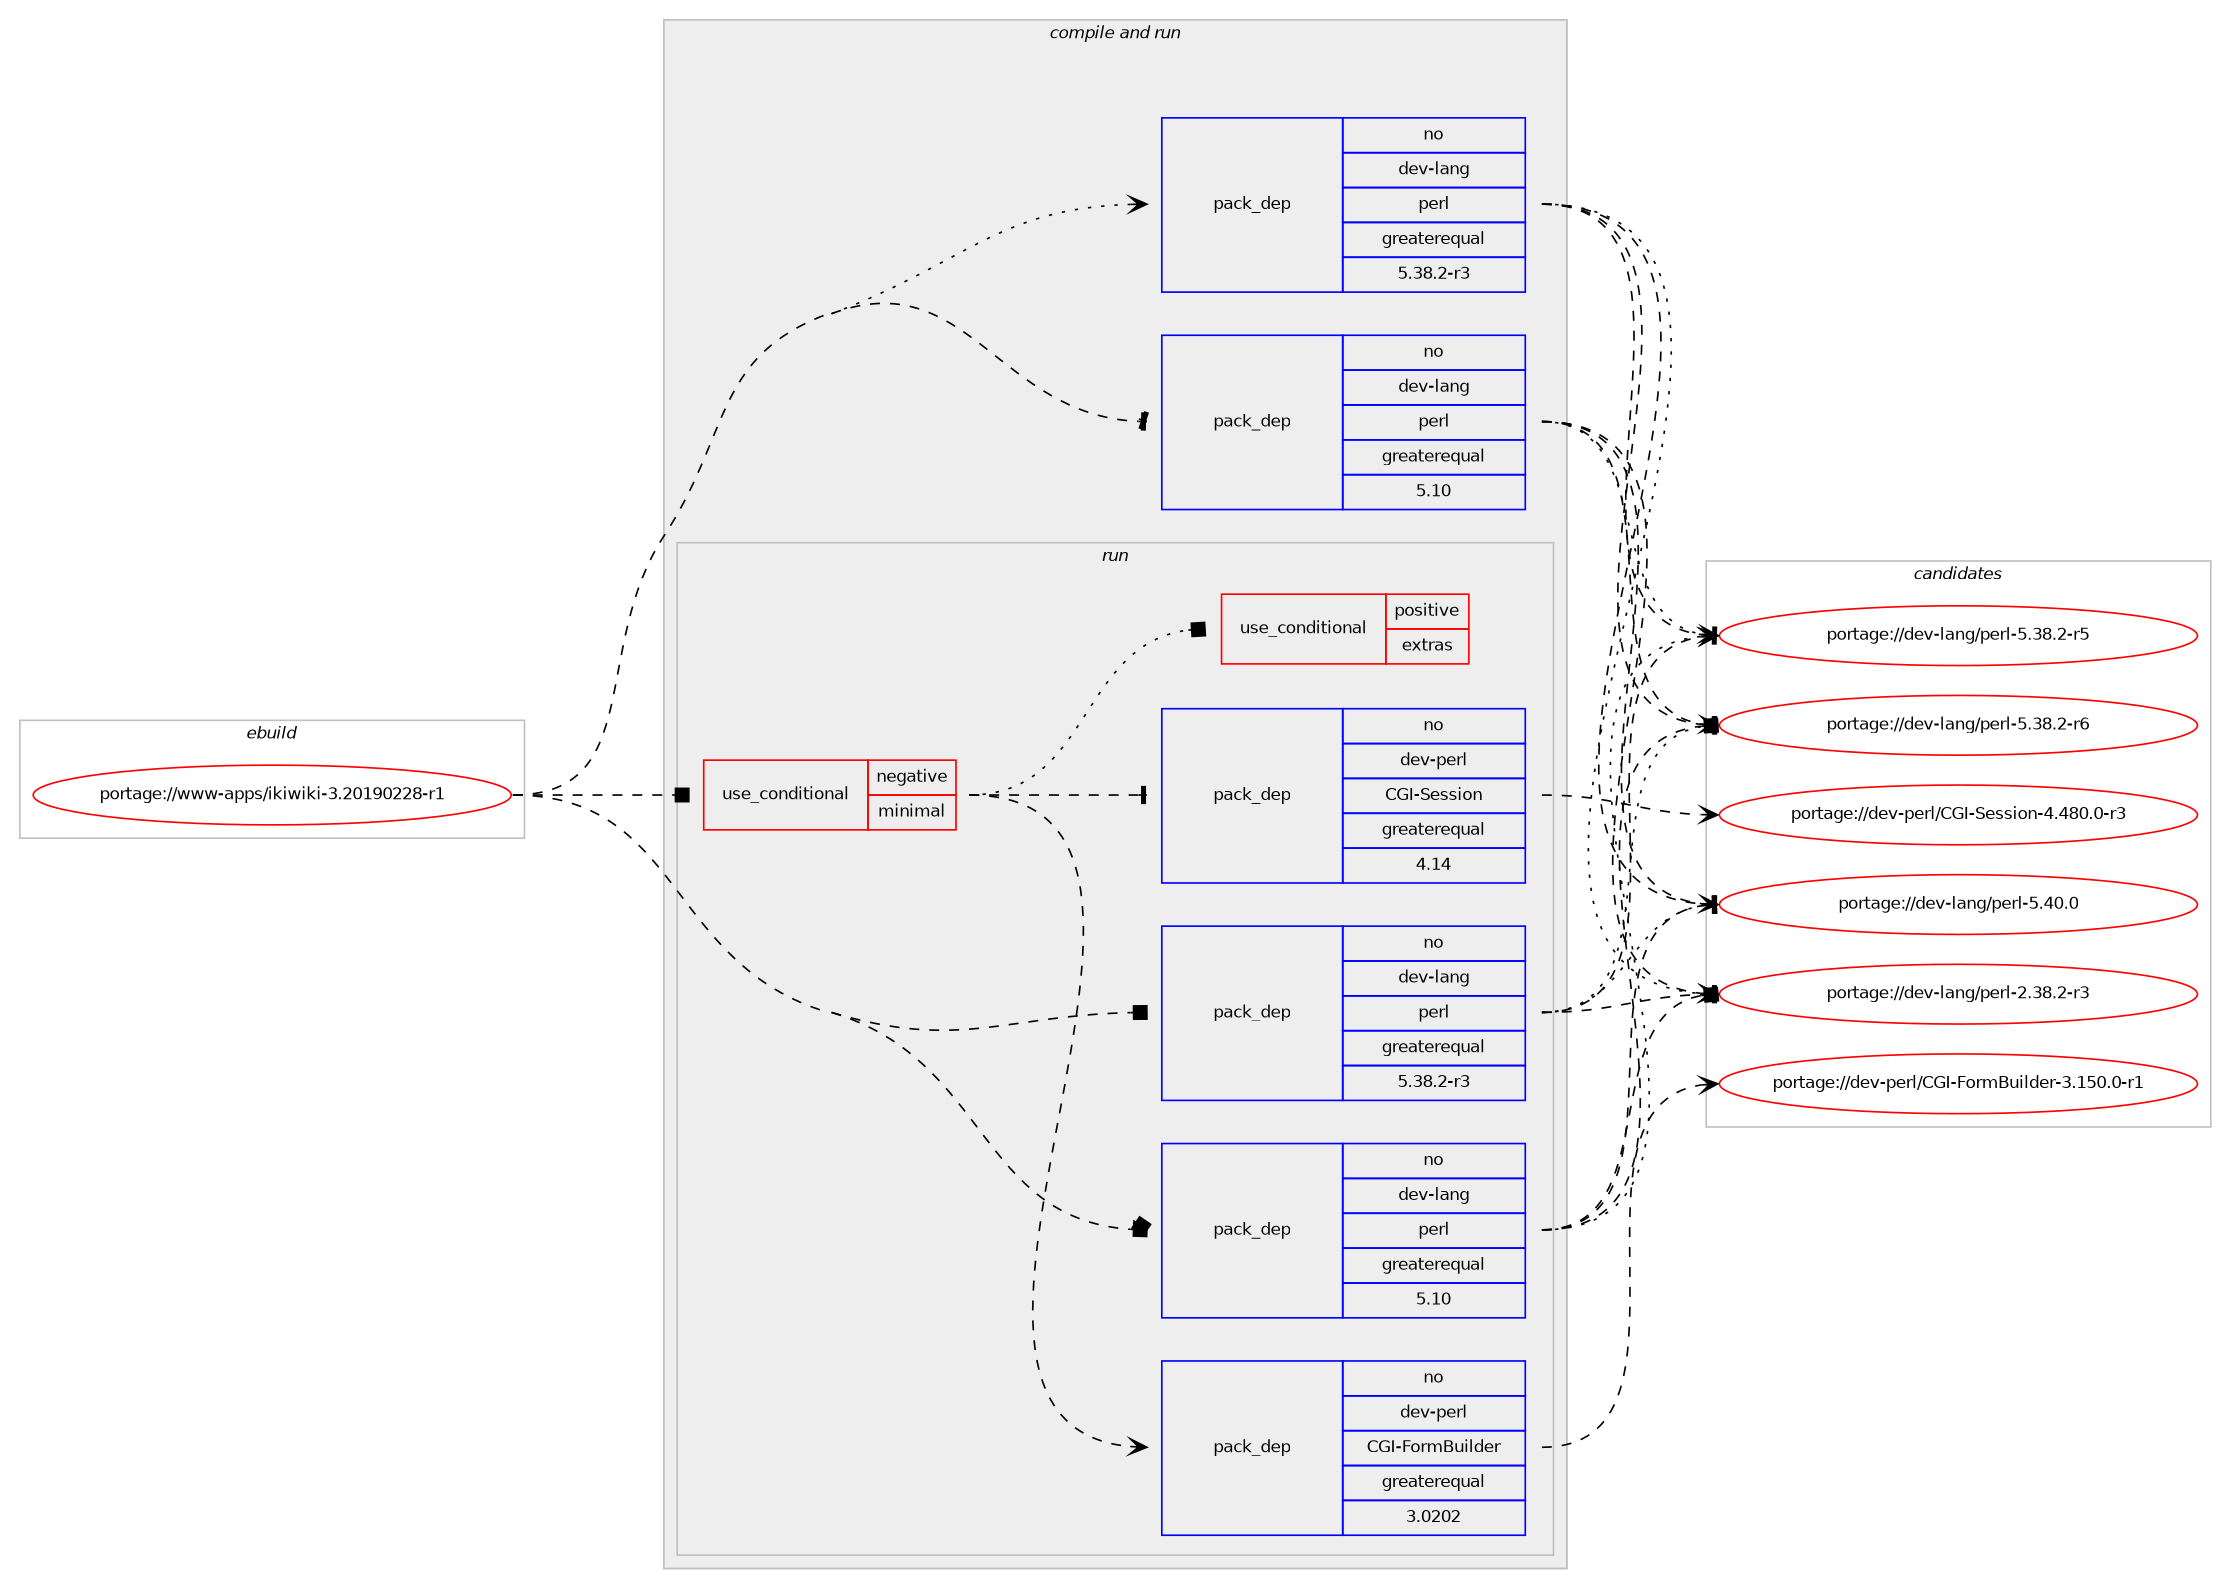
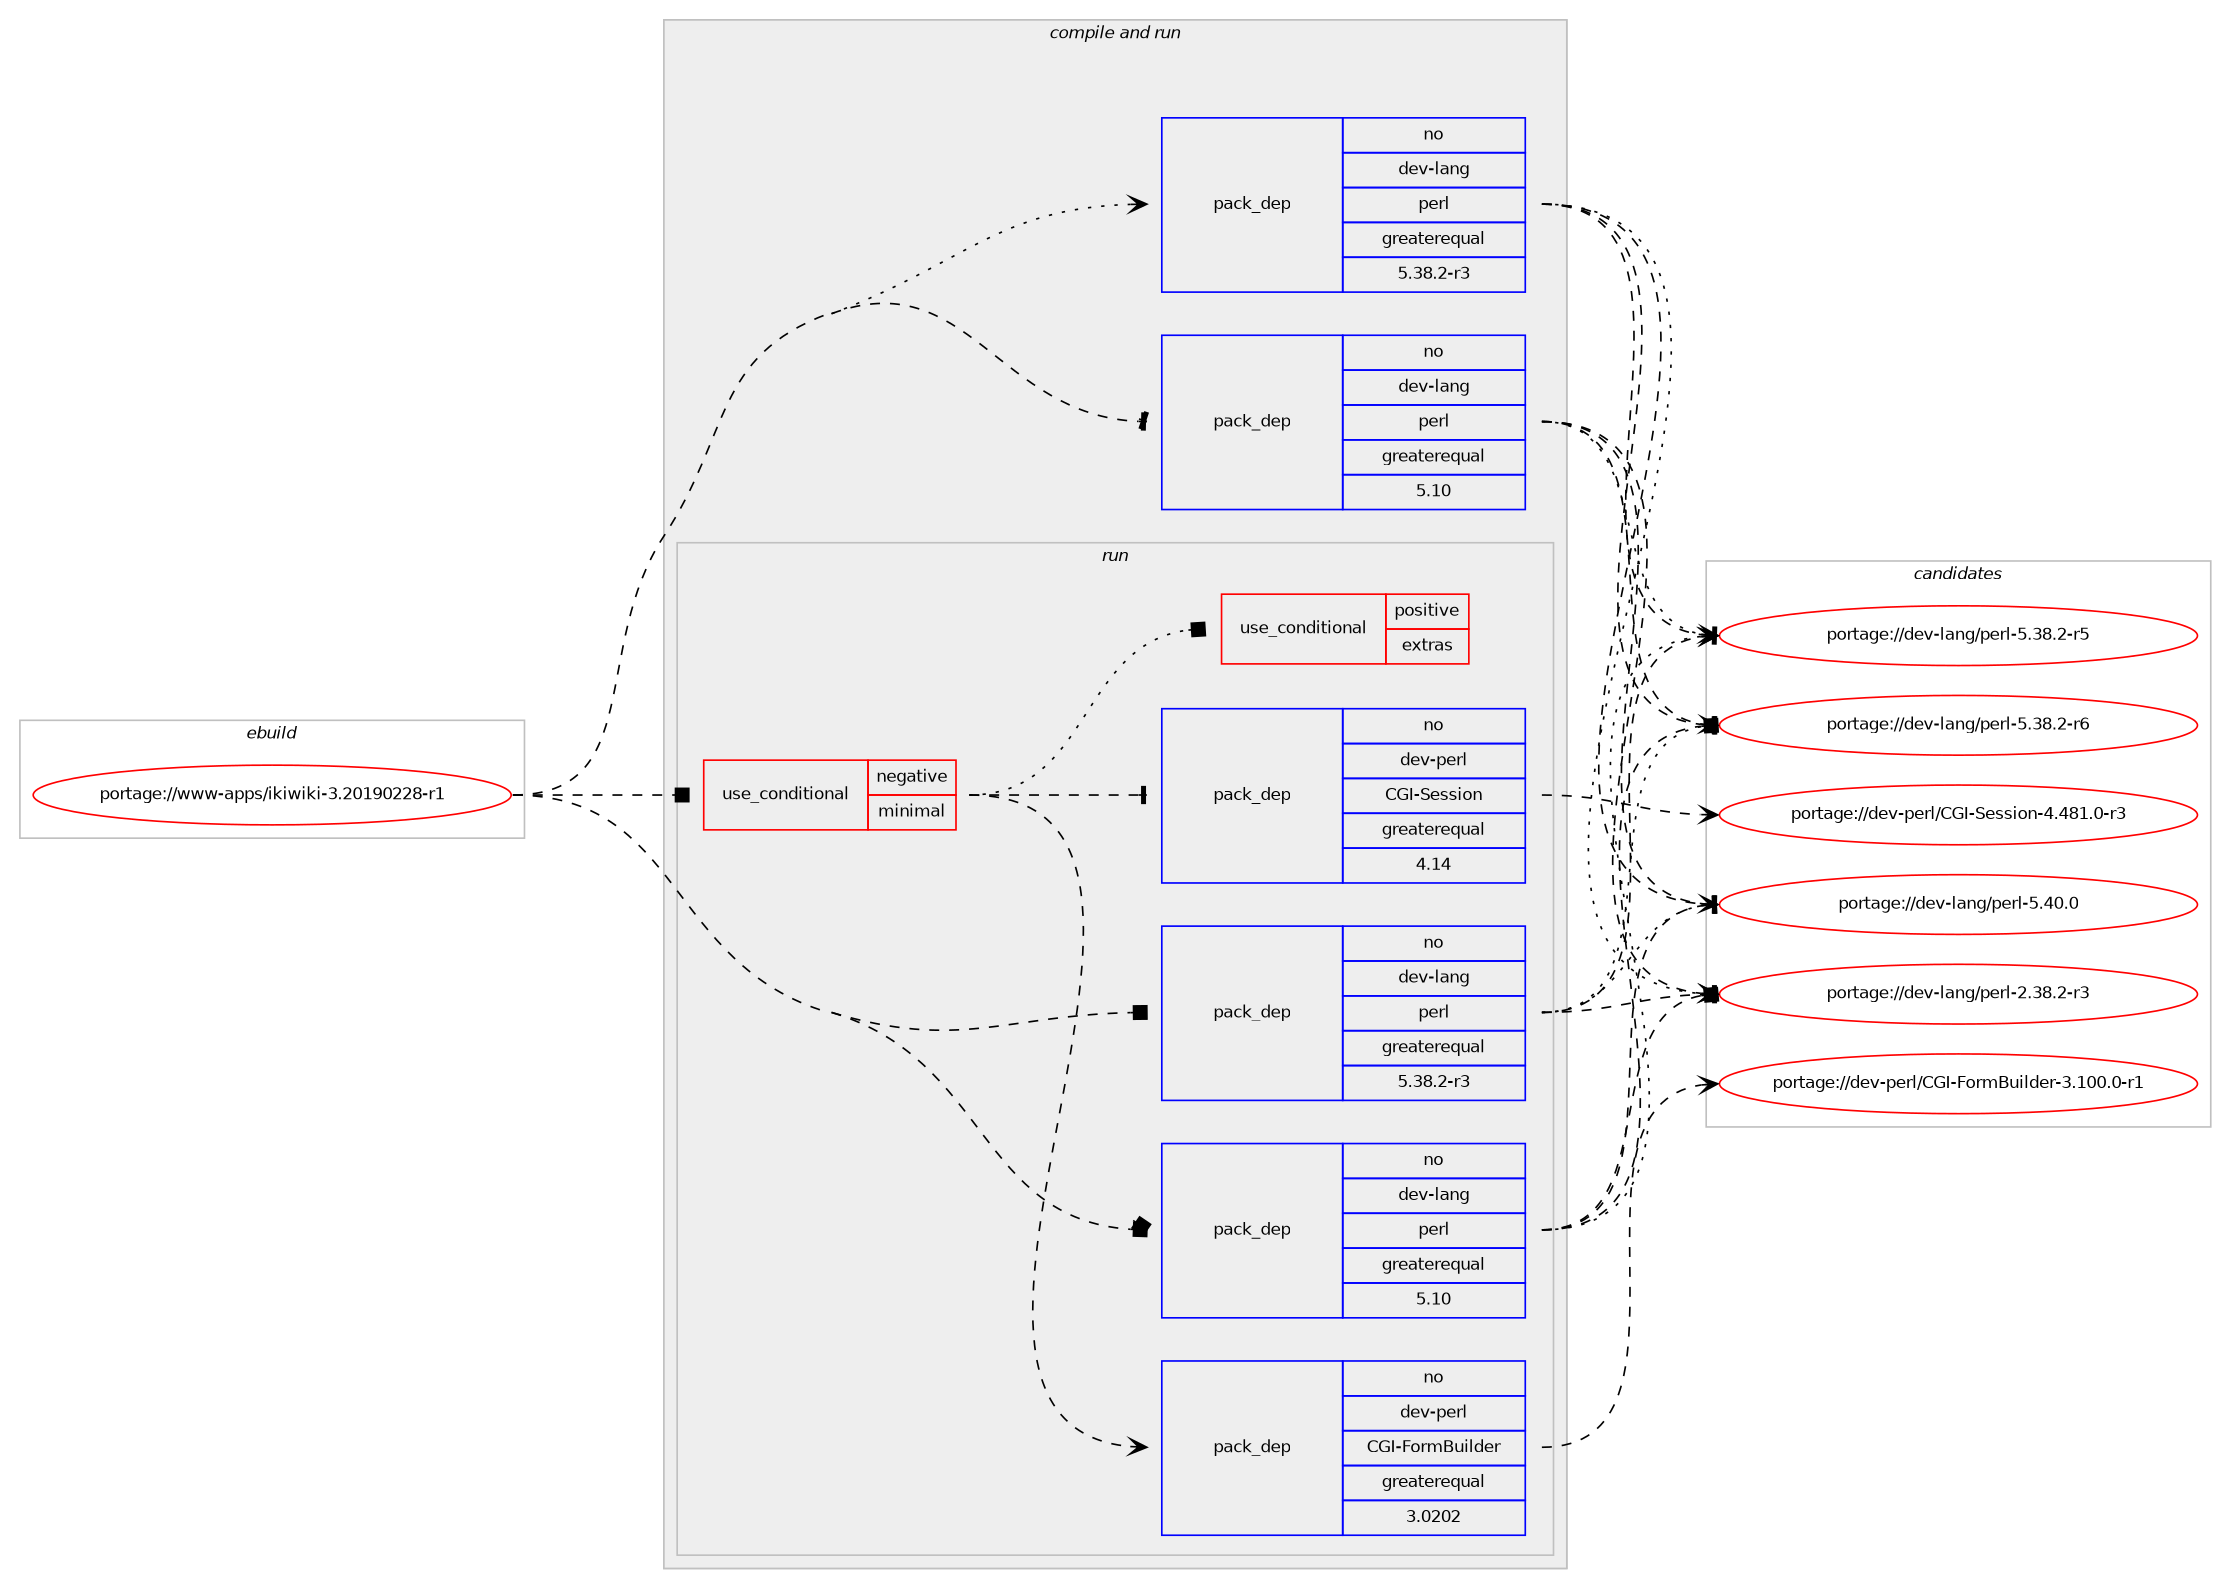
(1958, 815) -> (1958, 815)
(1958, 1084) -> (1958, 1084)
